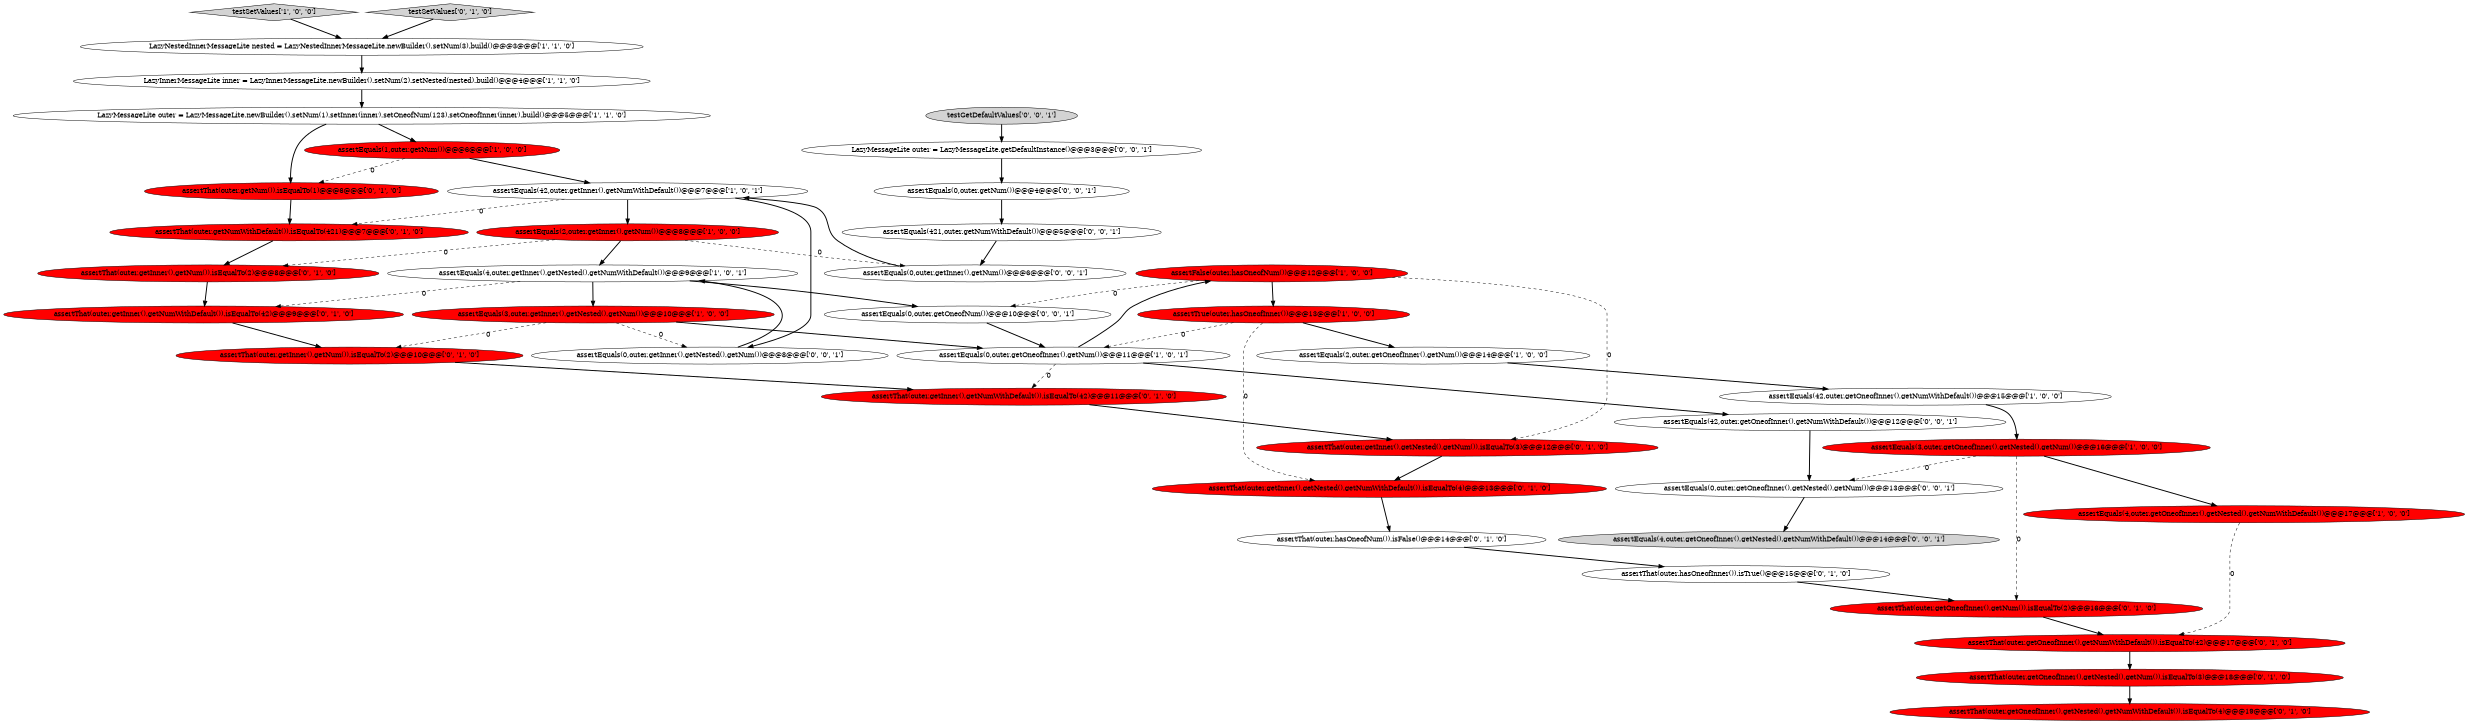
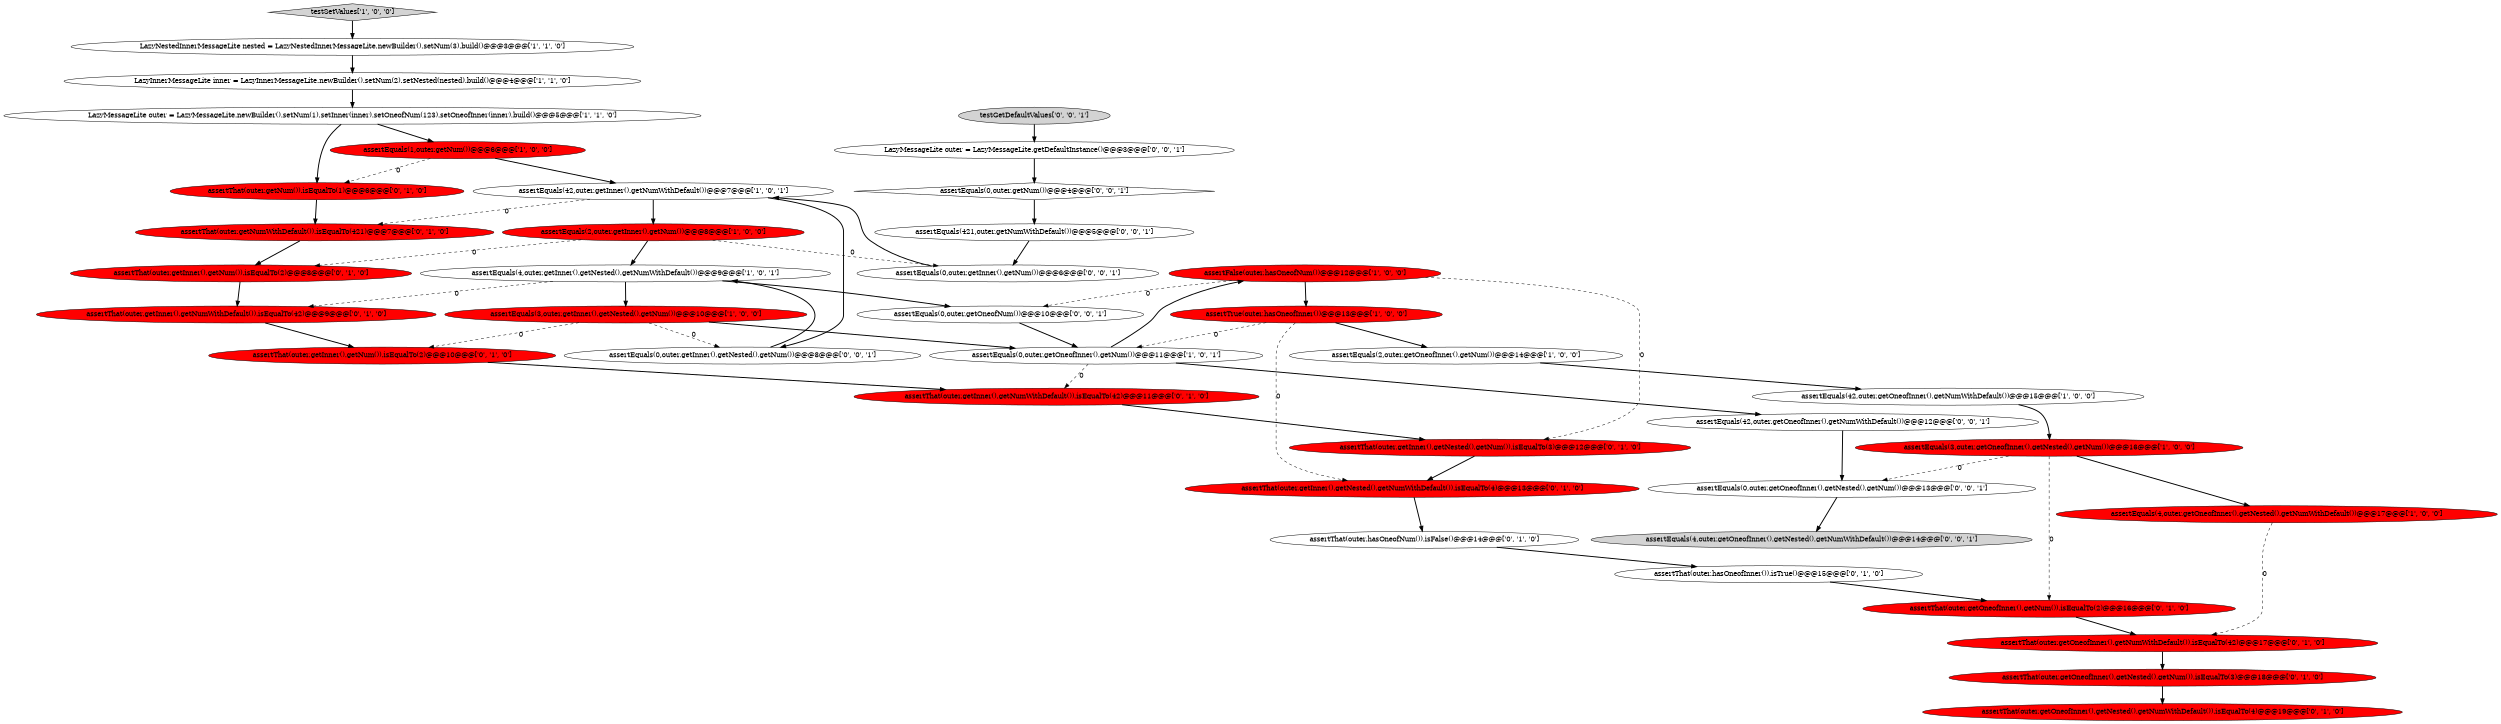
(450, 12) -> none
(1002, 191) -> (1034, 191)
